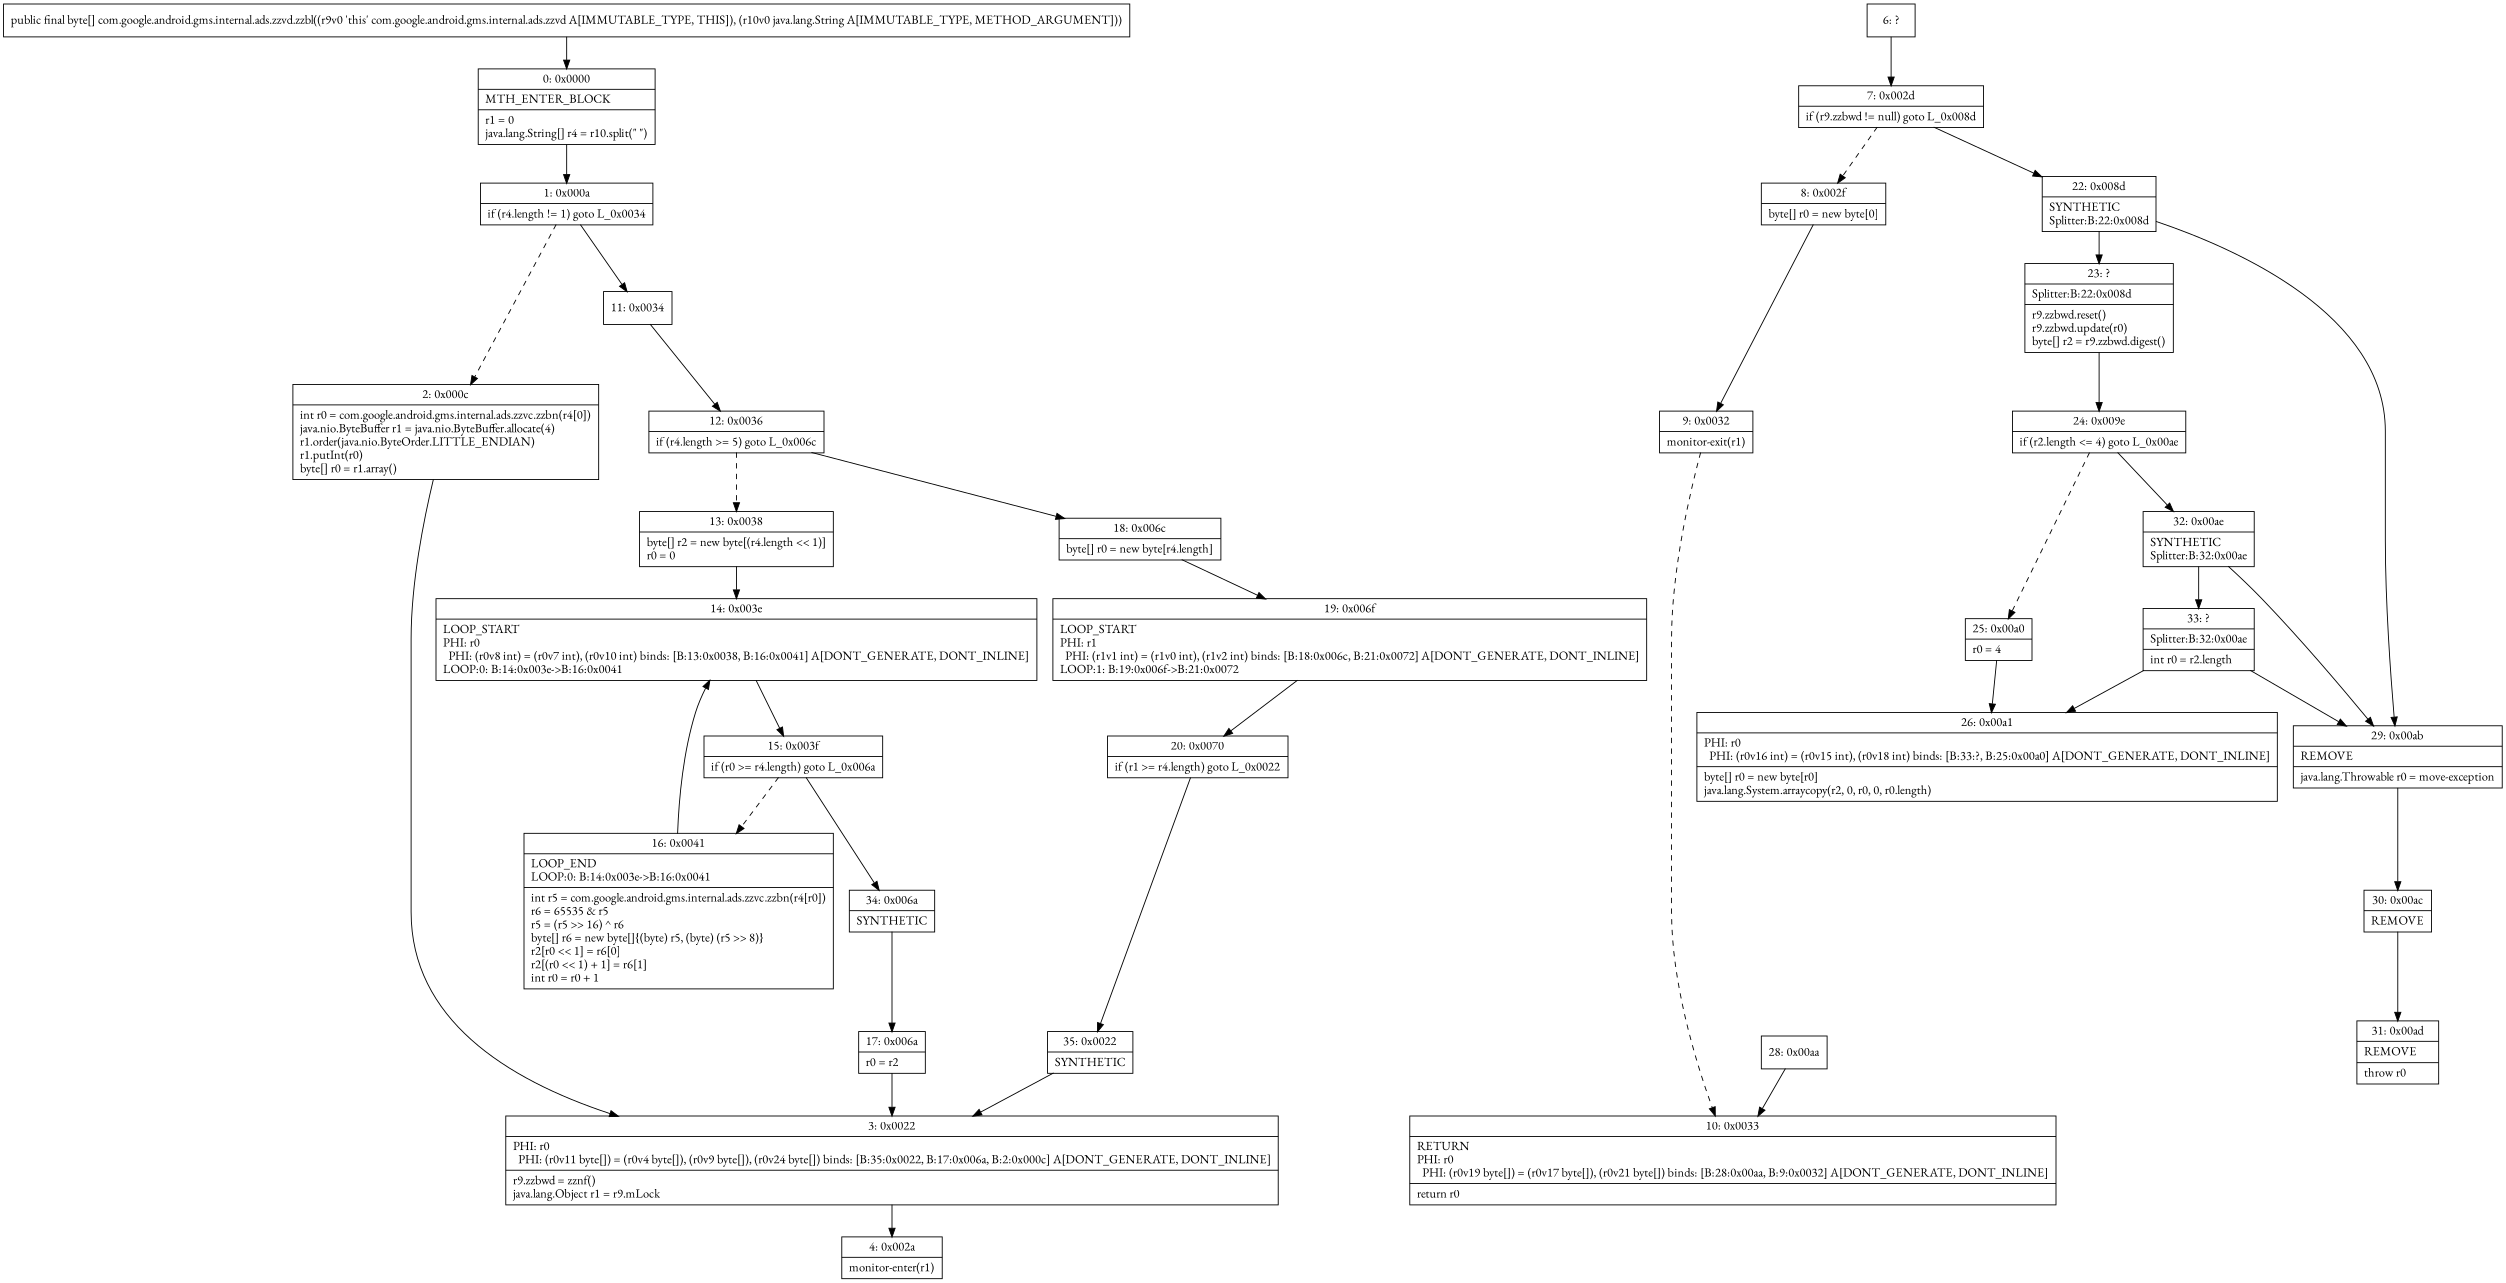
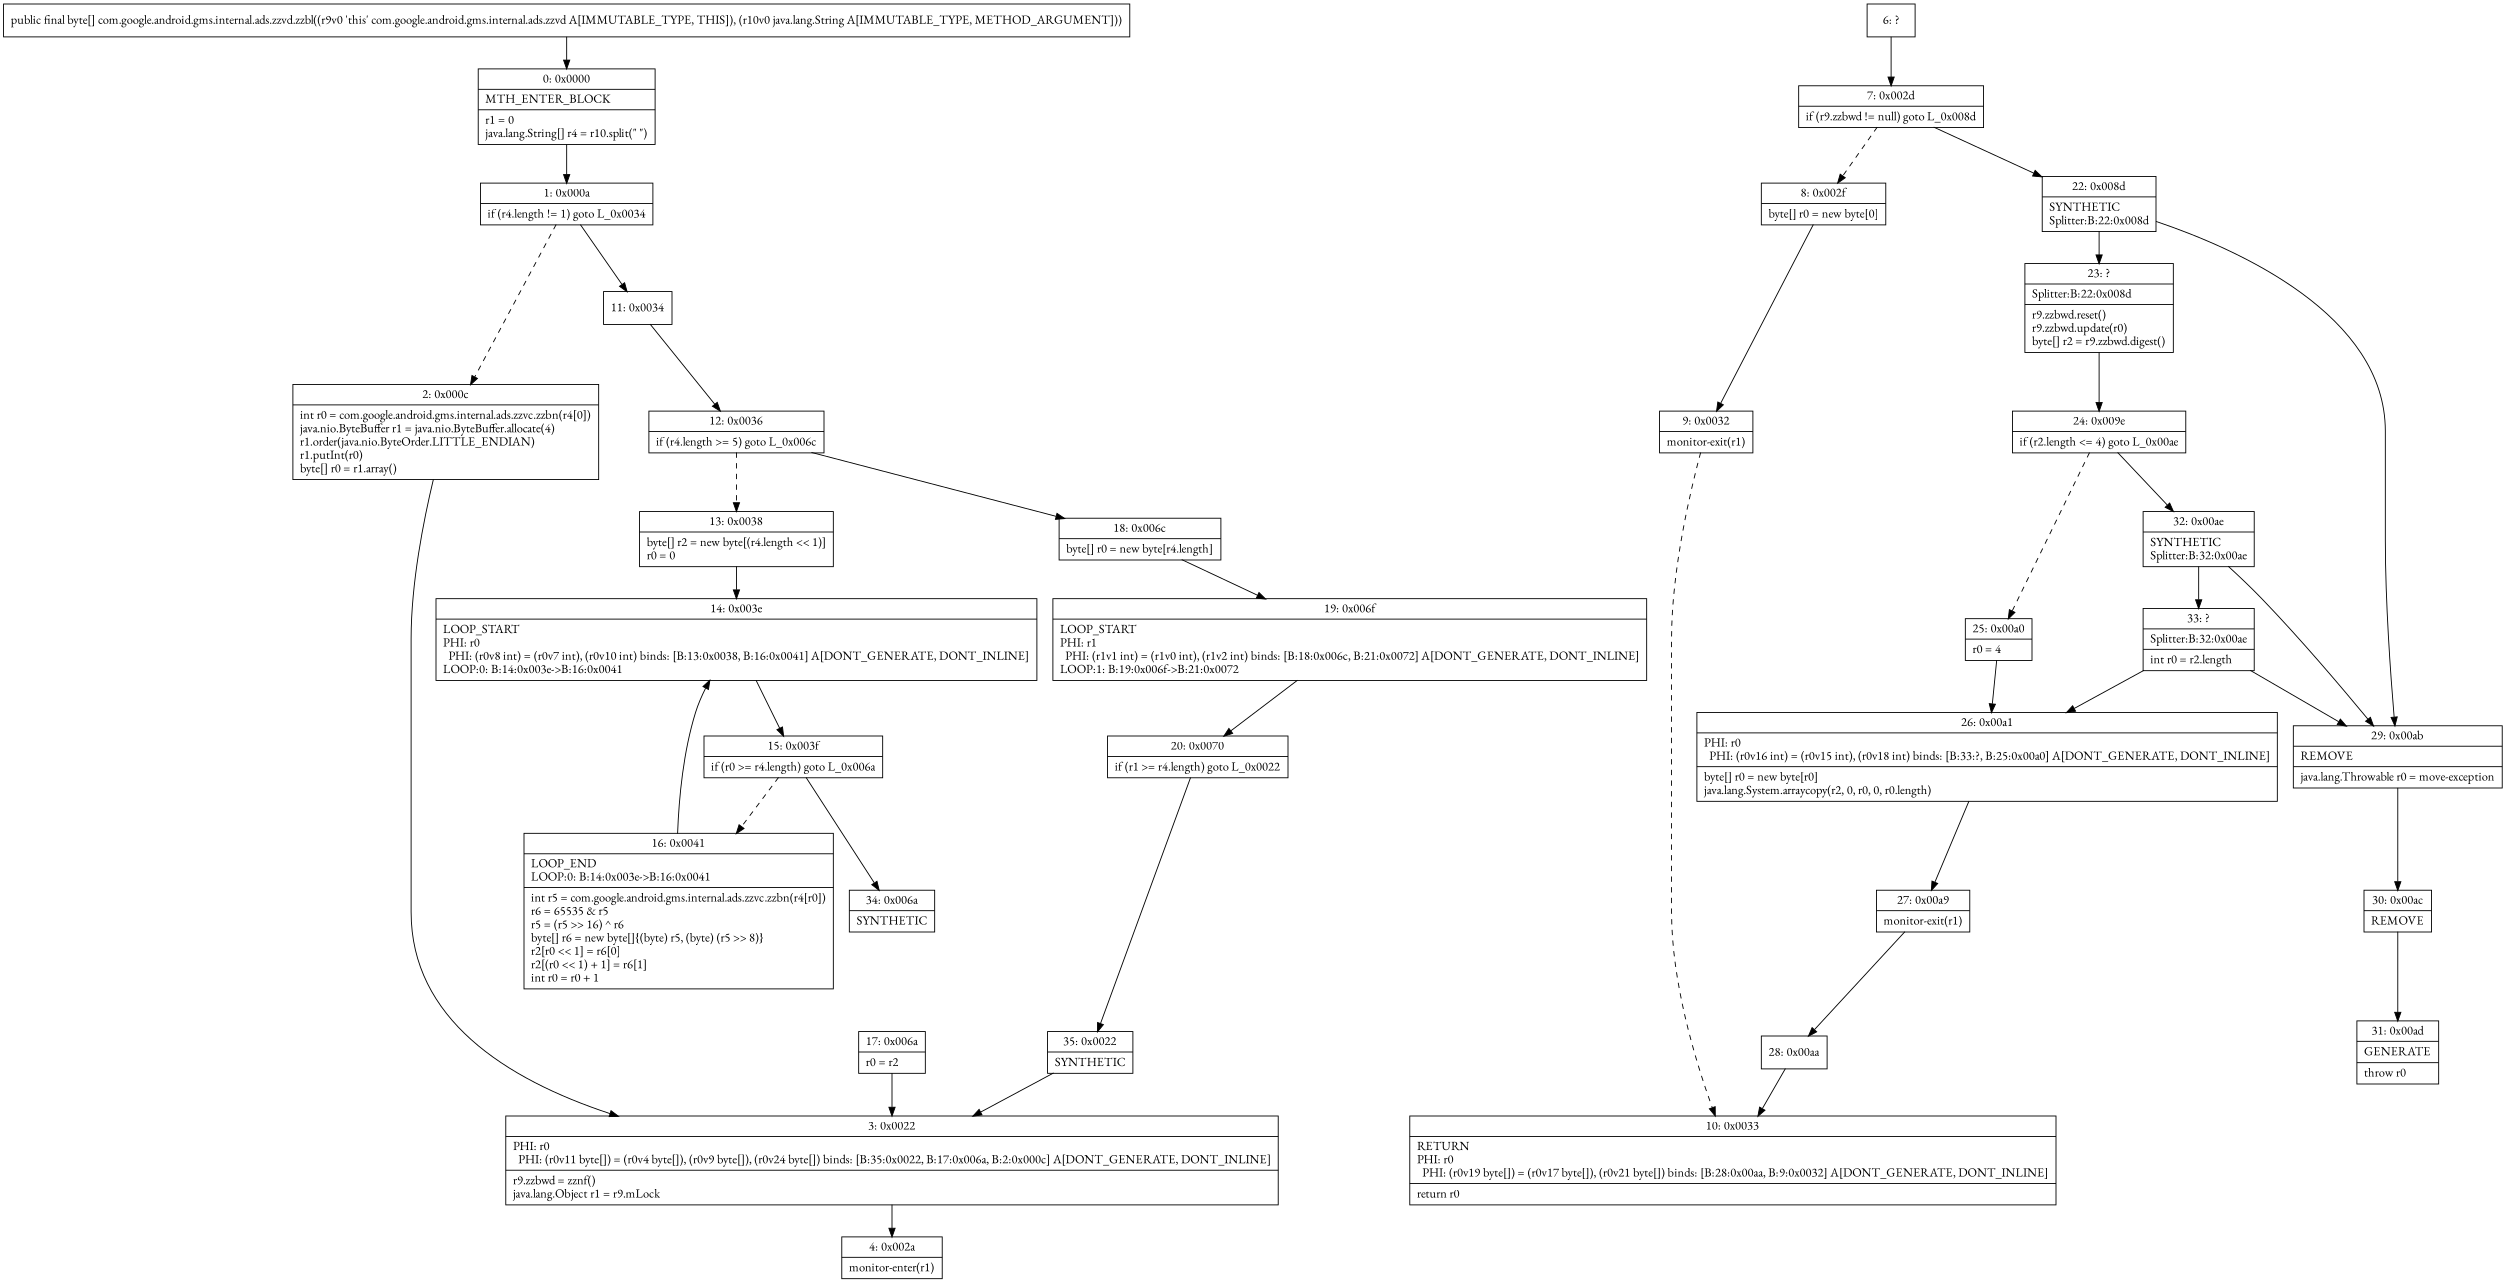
none -> (1923, 911)
(892, 977) -> none
(2391, 1052) -> (2398, 1052)
